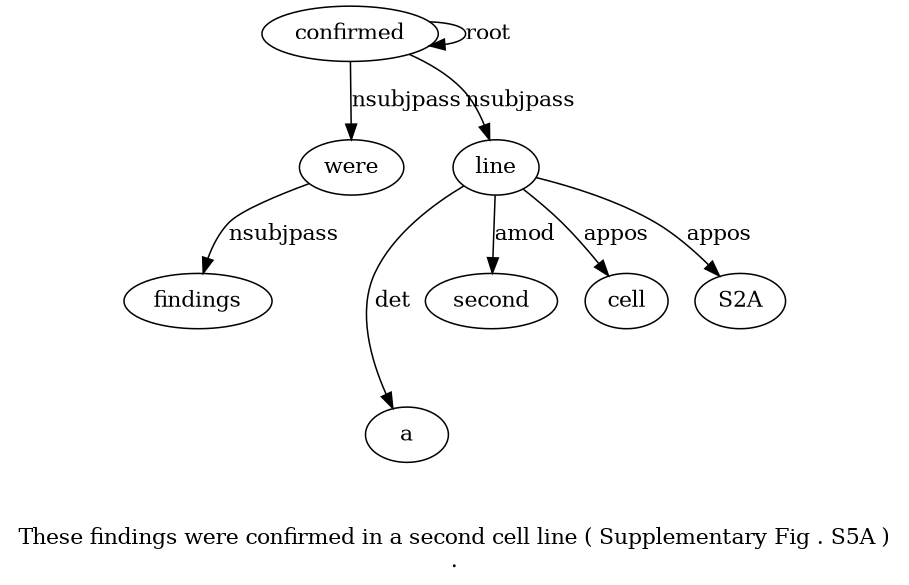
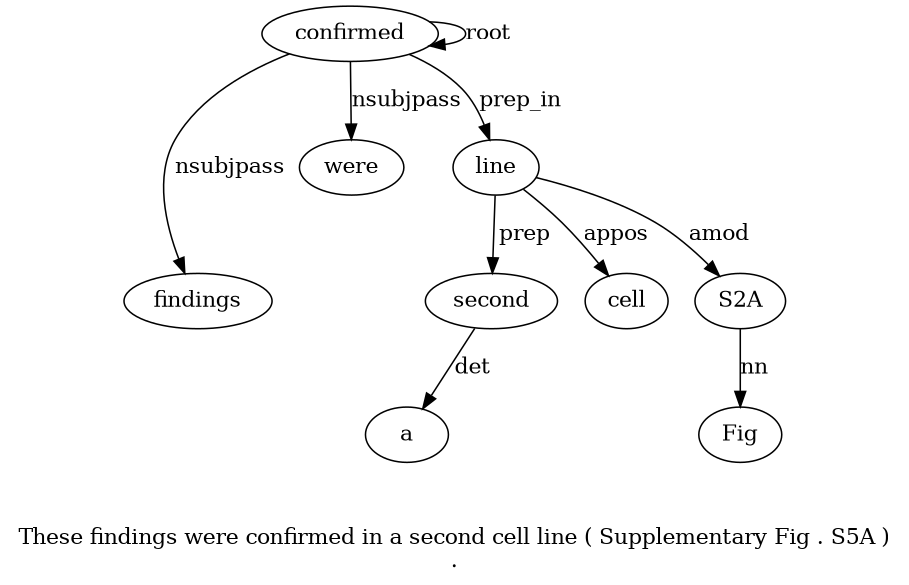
(521, 101) -> (521, 101)
(249, 209) -> (181, 130)
(525, 234) -> (525, 234)
(720, 234) -> (720, 234)
(375, 273) -> (453, 362)
none -> (740, 435)
